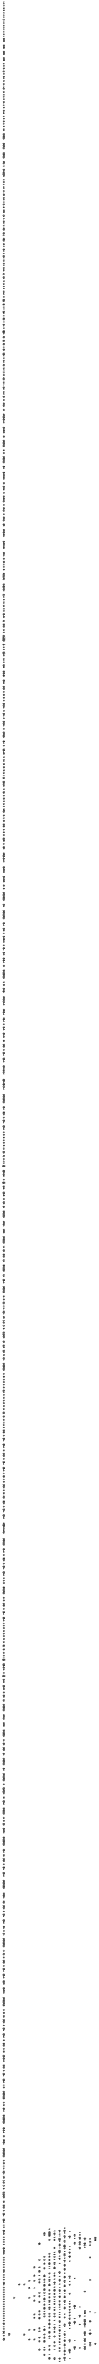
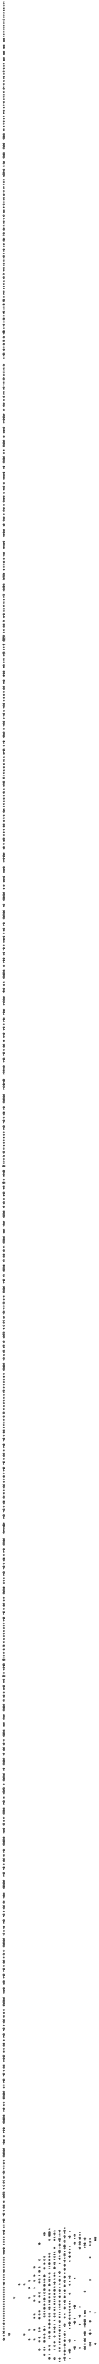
(4, 361) -> none
